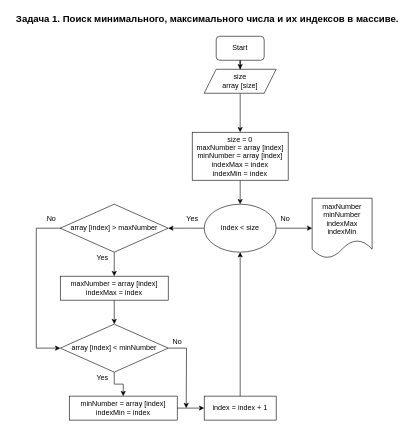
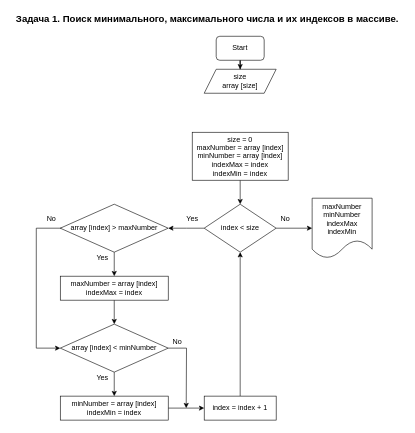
(240, 126) -> none
(240, 228) -> (240, 228)
(123, 408) -> (114, 408)
